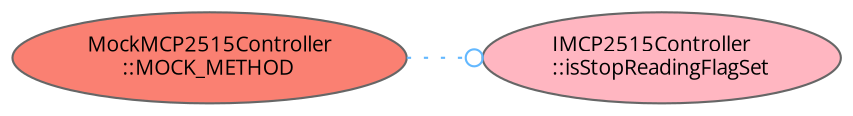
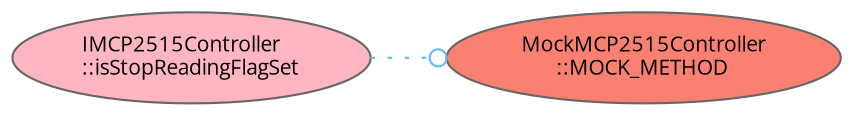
(436, 58) -> (400, 58)
